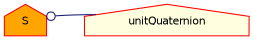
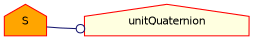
(76, 15) -> (61, 28)
